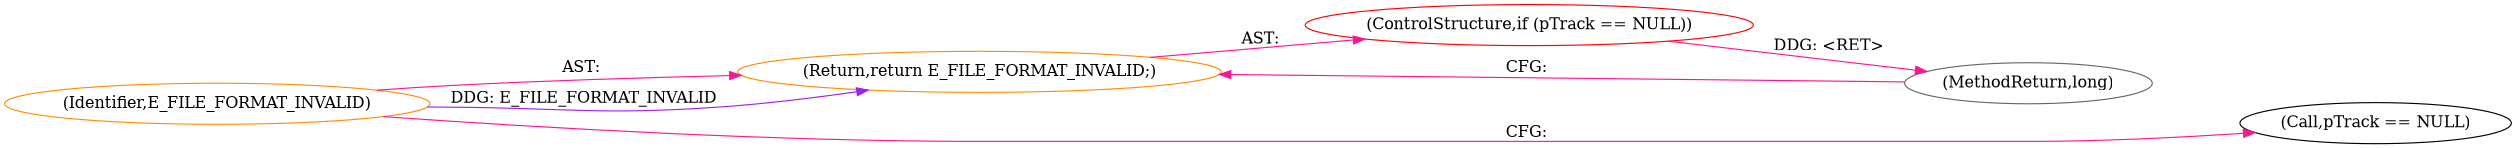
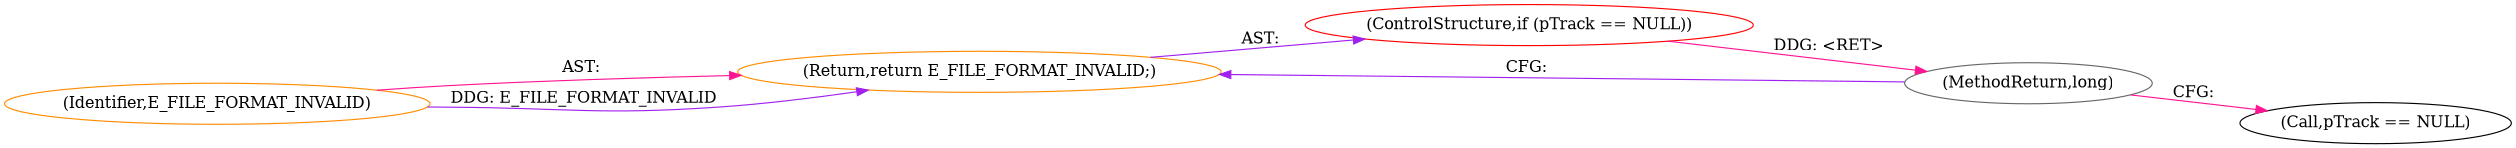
(1252, 49) -> (1252, 49)
(1568, 78) -> (1568, 78)
(1313, 141) -> (2193, 102)
